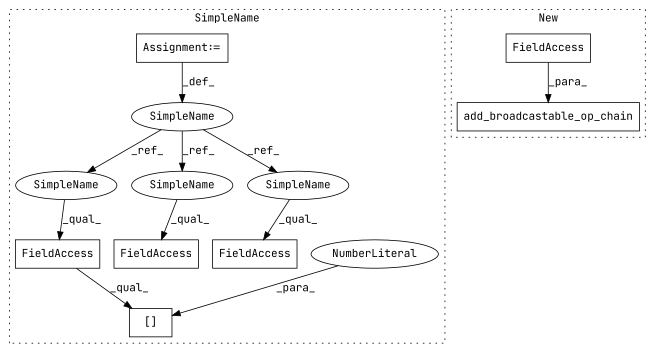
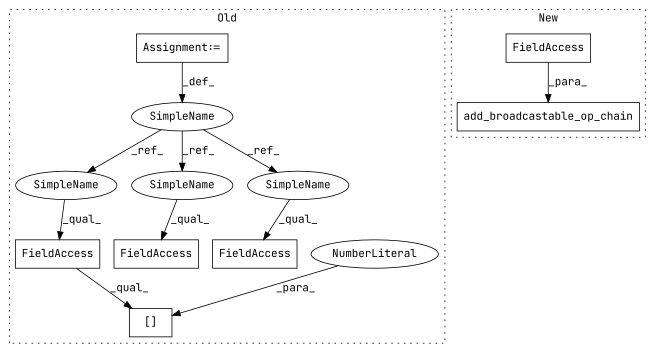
(227, 19) -> (227, 19)
